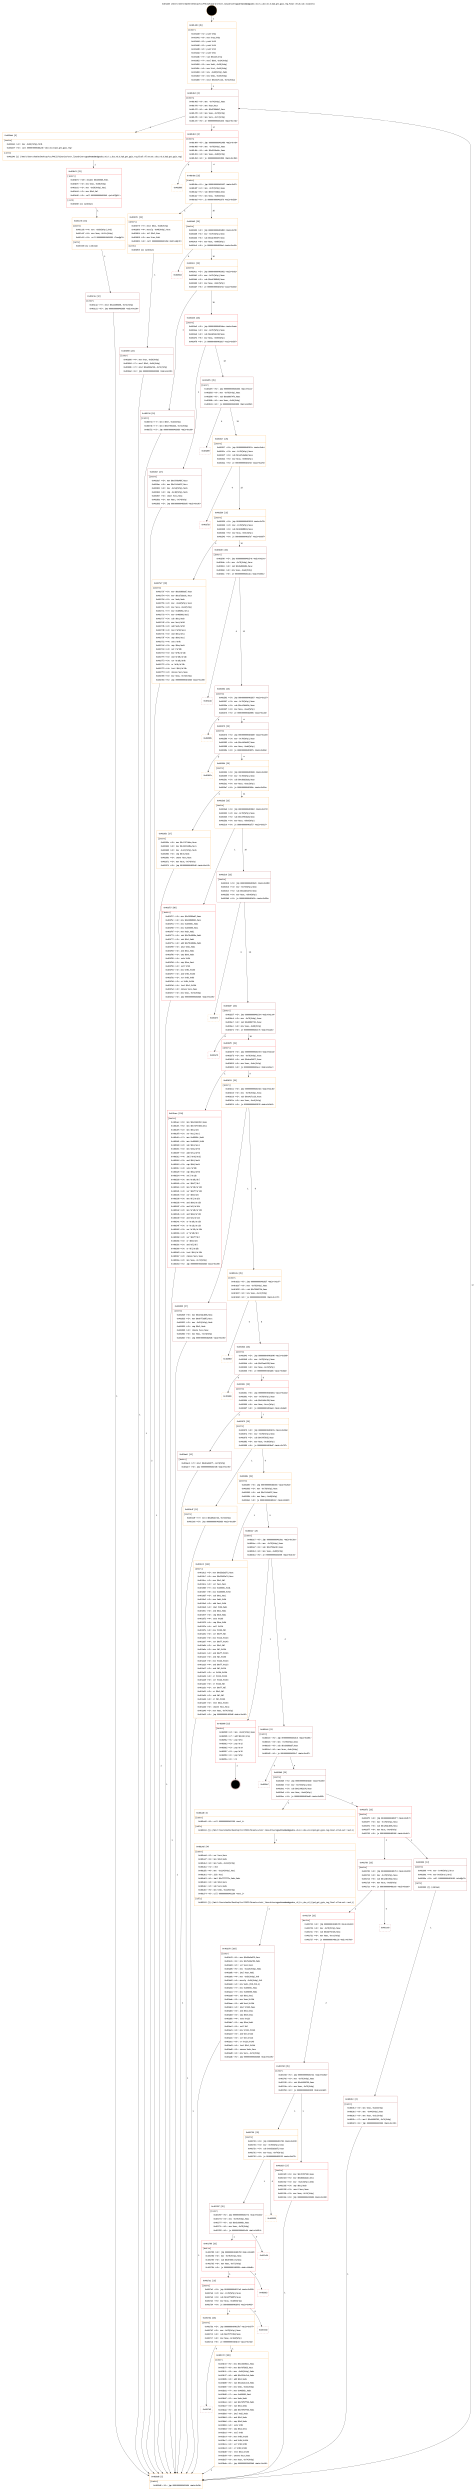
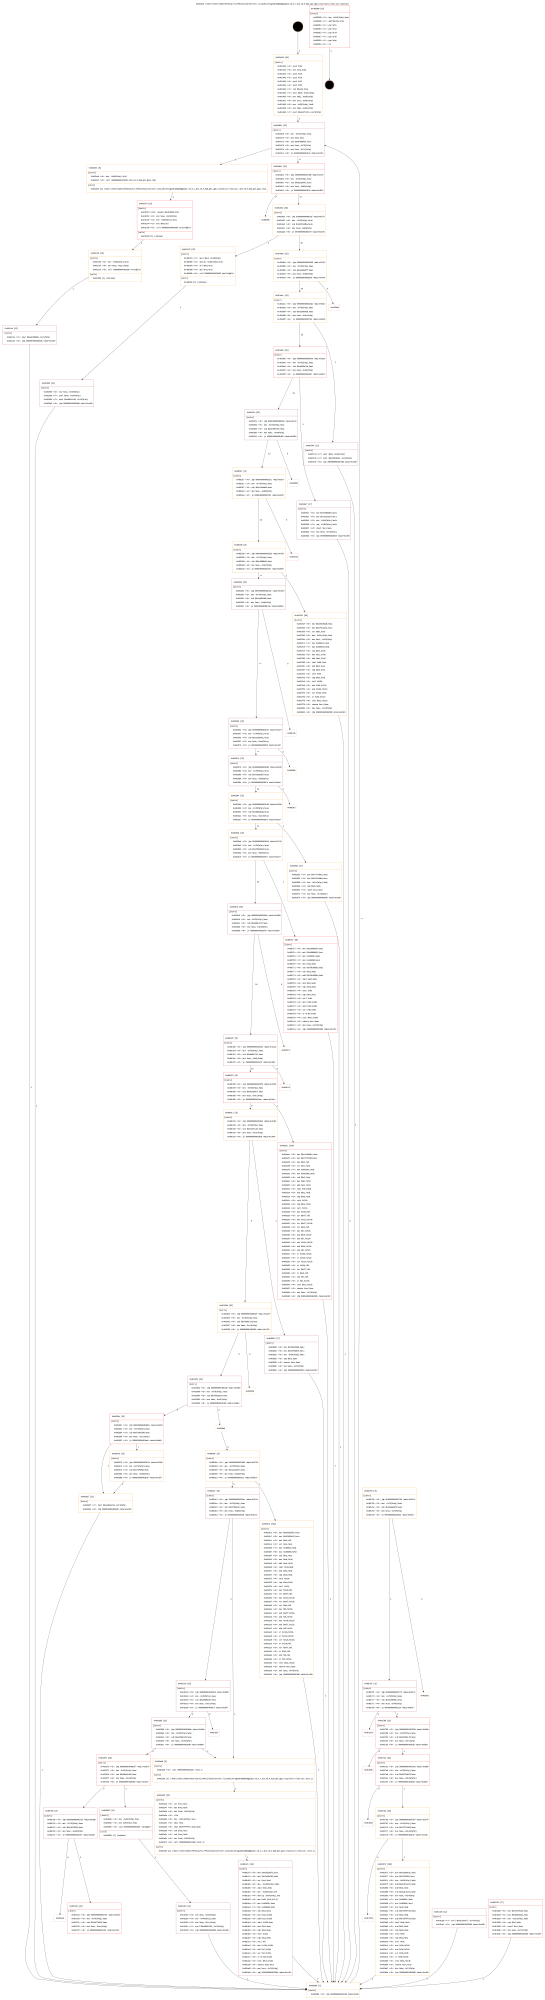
(224, 1430) -> (102, 1467)
(263, 1460) -> (224, 1441)
(262, 1639) -> (233, 1638)
(301, 2078) -> none
